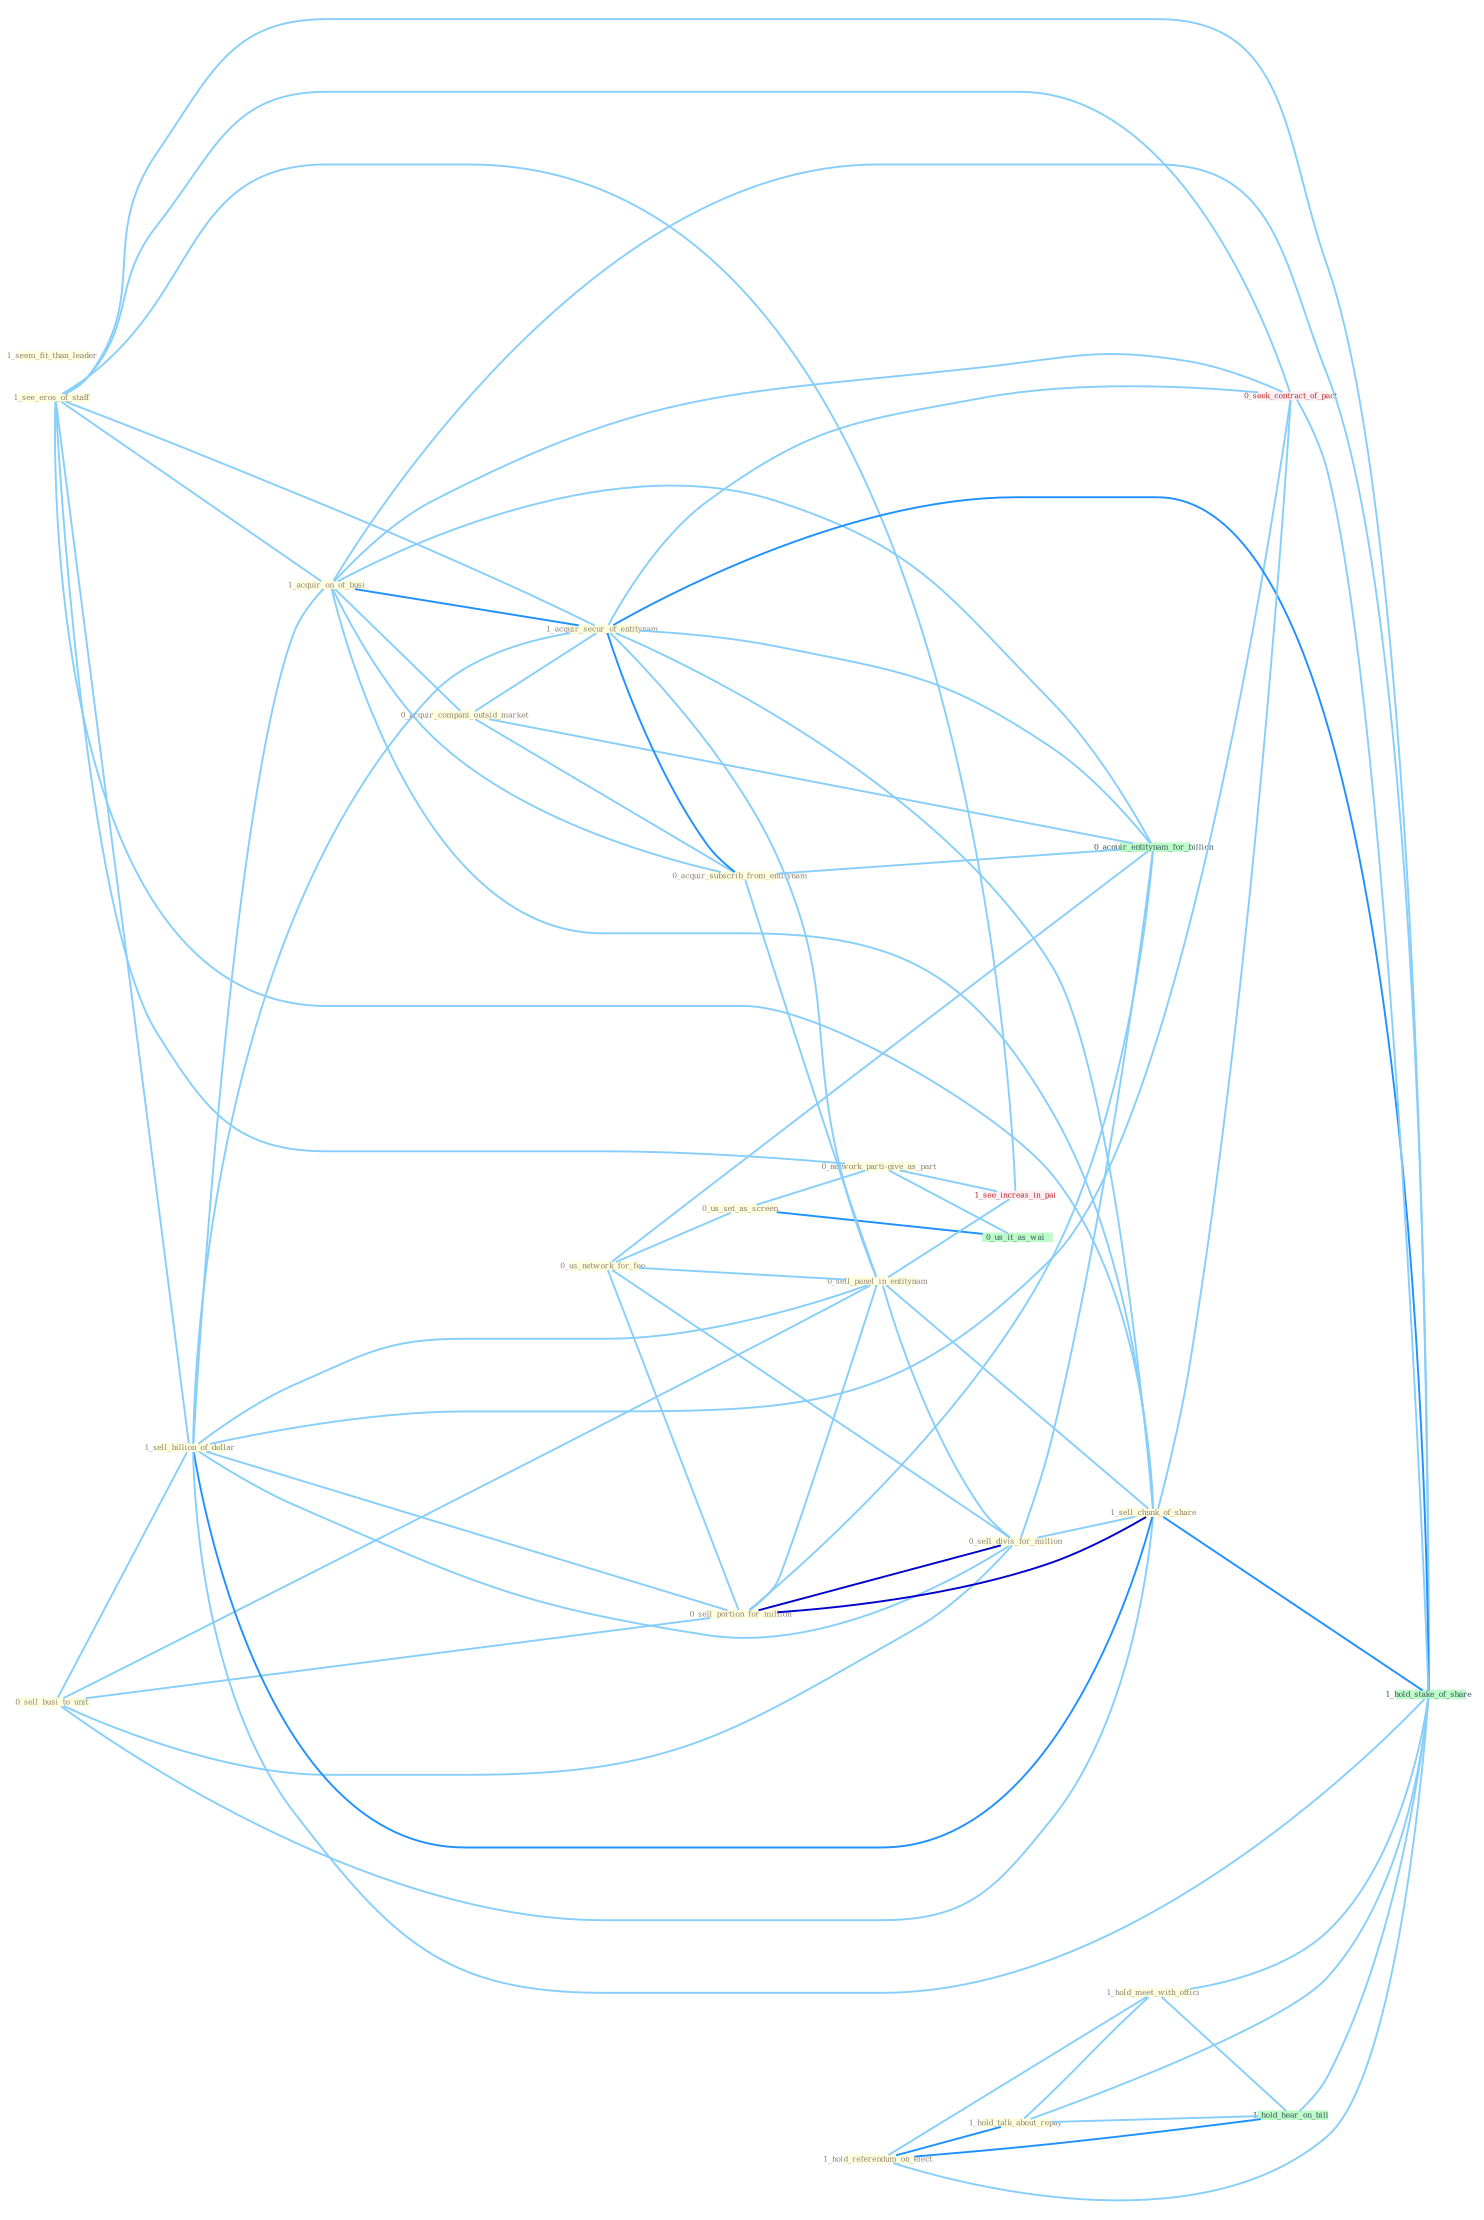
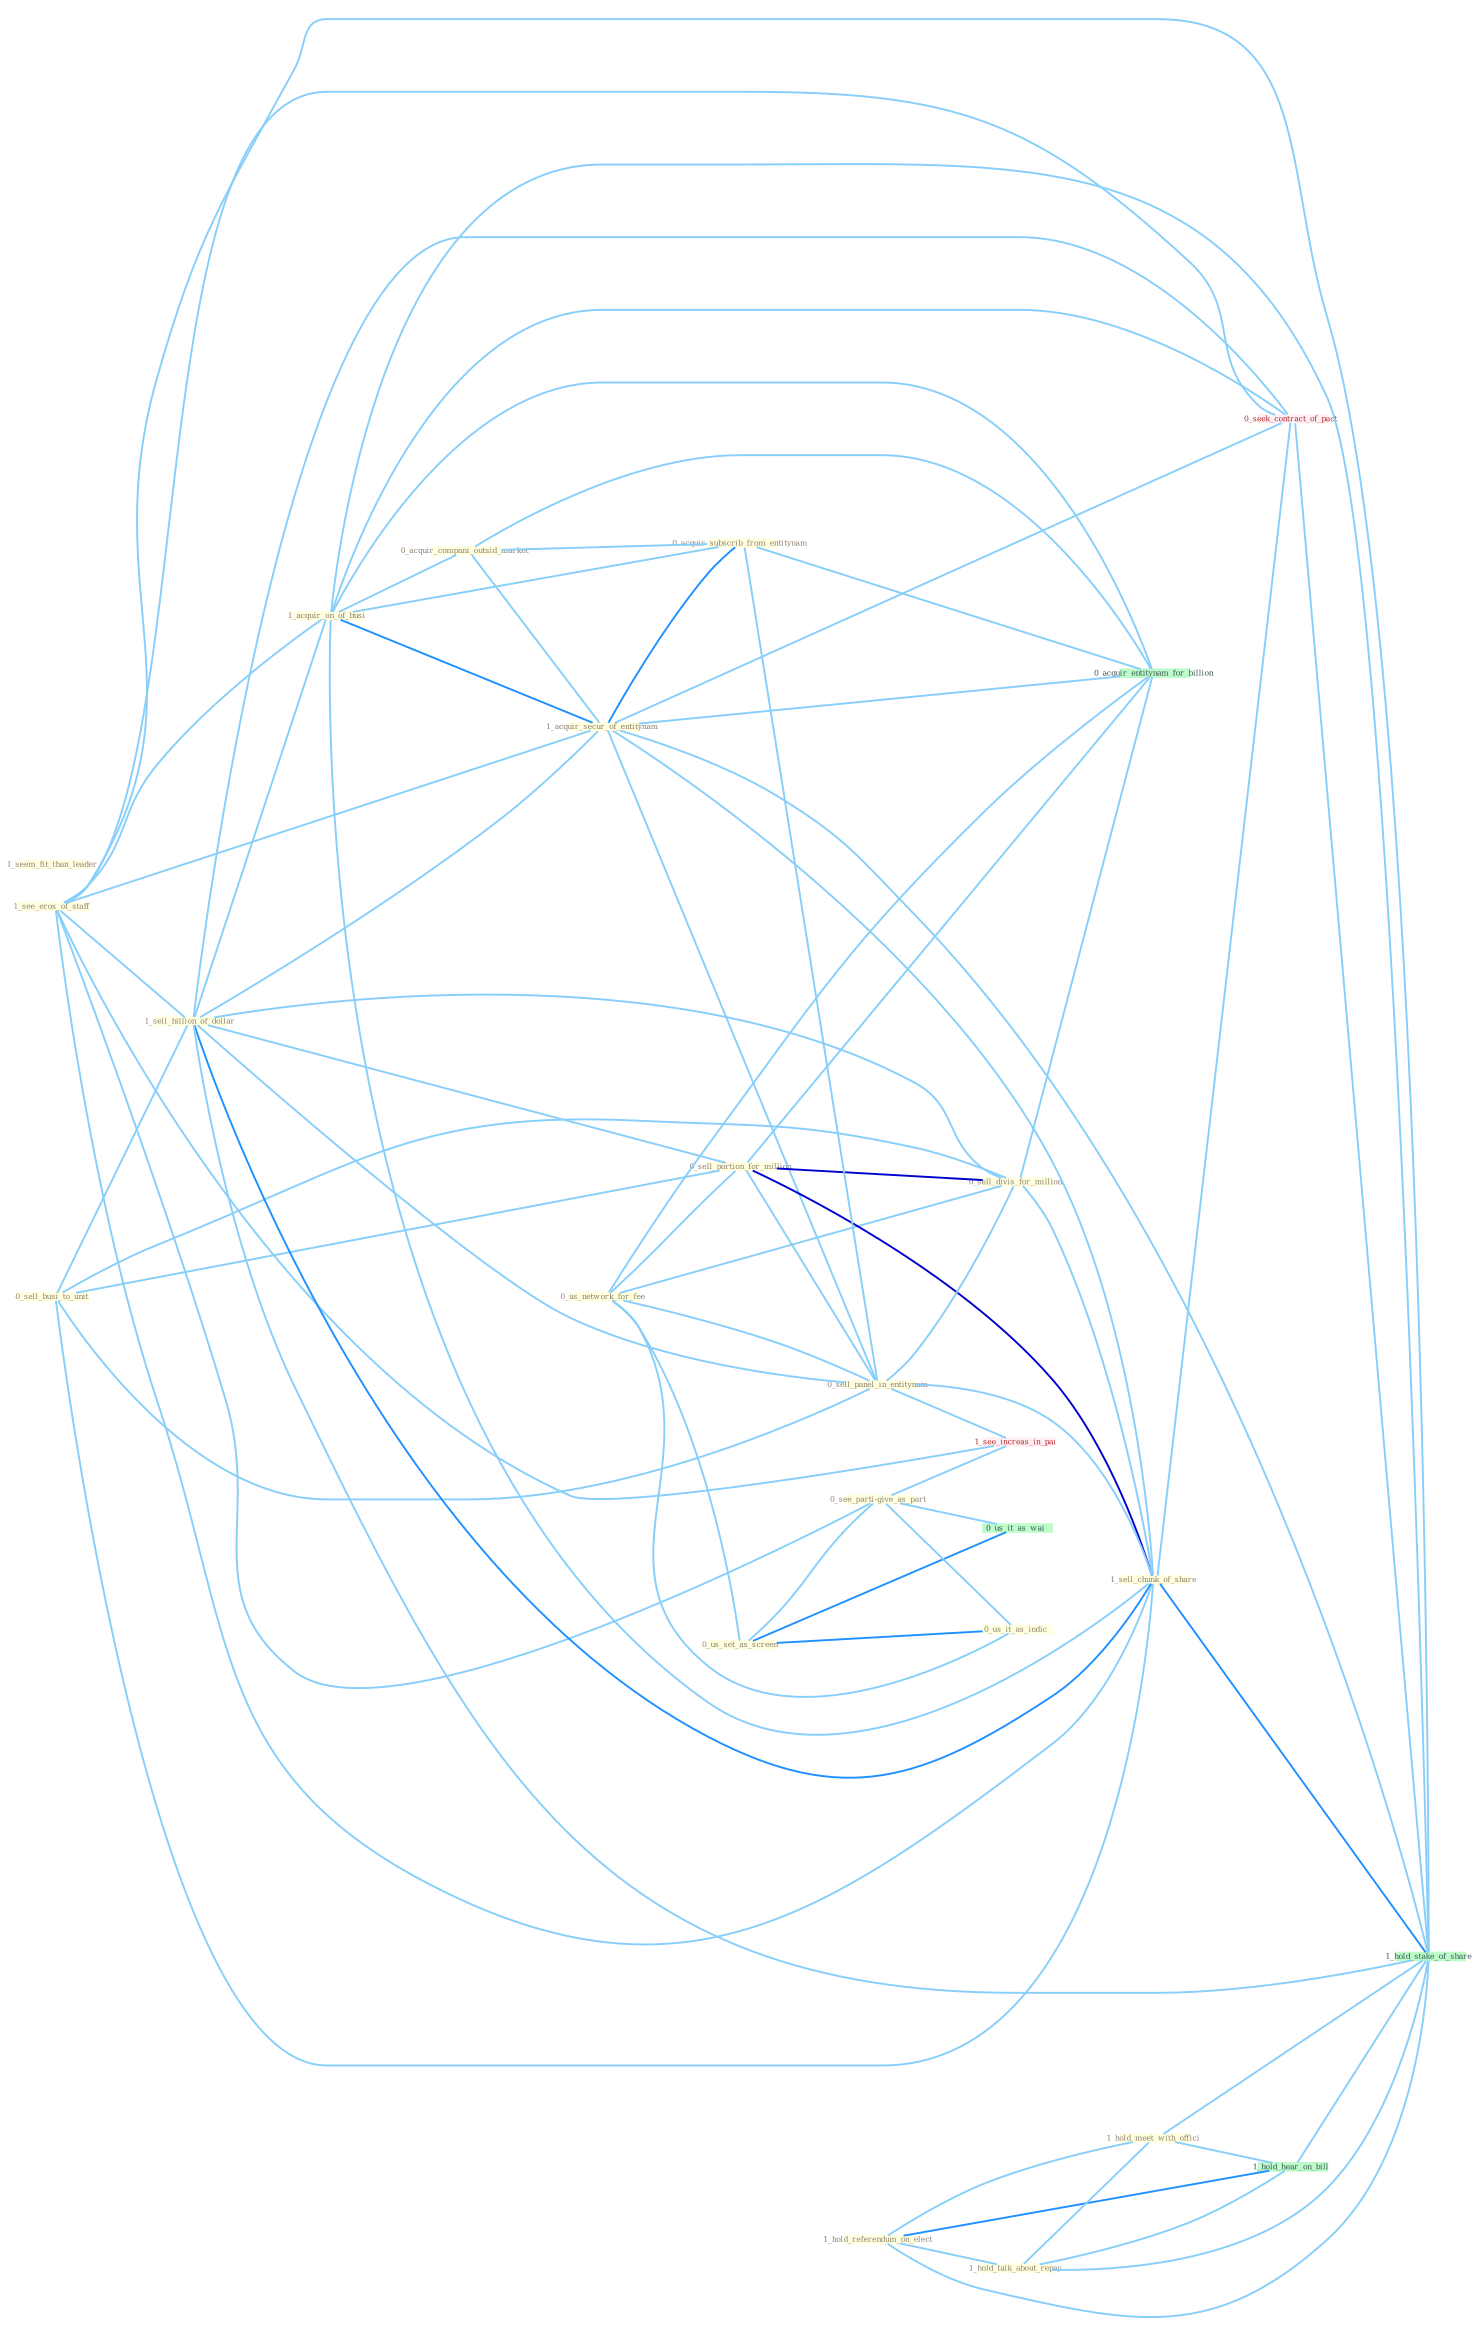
(1338, 778) -> (1152, 1245)
(880, 1167) -> (880, 1499)
none -> (1017, 1629)
(948, 2141) -> (948, 2254)
